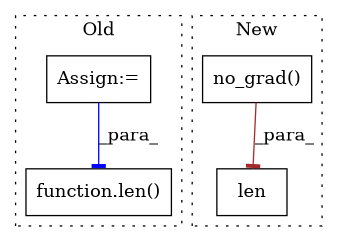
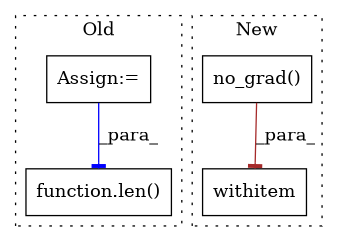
(252, 192) -> (255, 192)
